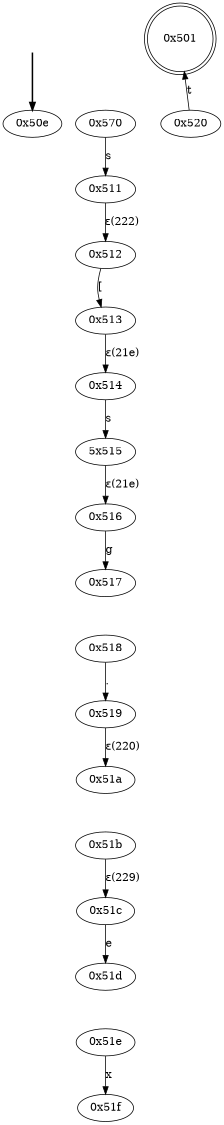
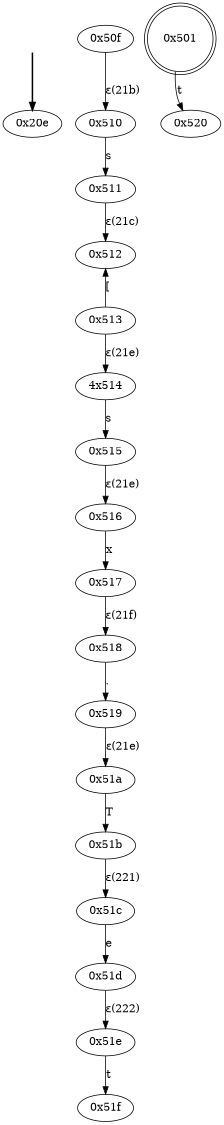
none -> (106, 39)
(187, 95) -> (176, 88)
(32, 124) -> (32, 124)
(106, 124) -> (106, 124)
(122, 222) -> (122, 222)
(98, 284) -> (106, 292)
(106, 386) -> (106, 386)
(106, 452) -> (106, 452)
(109, 550) -> (109, 550)
none -> (106, 612)
(123, 747) -> (123, 747)
none -> (106, 809)
(123, 878) -> (123, 878)
none -> (106, 1006)
(109, 1075) -> (109, 1075)
